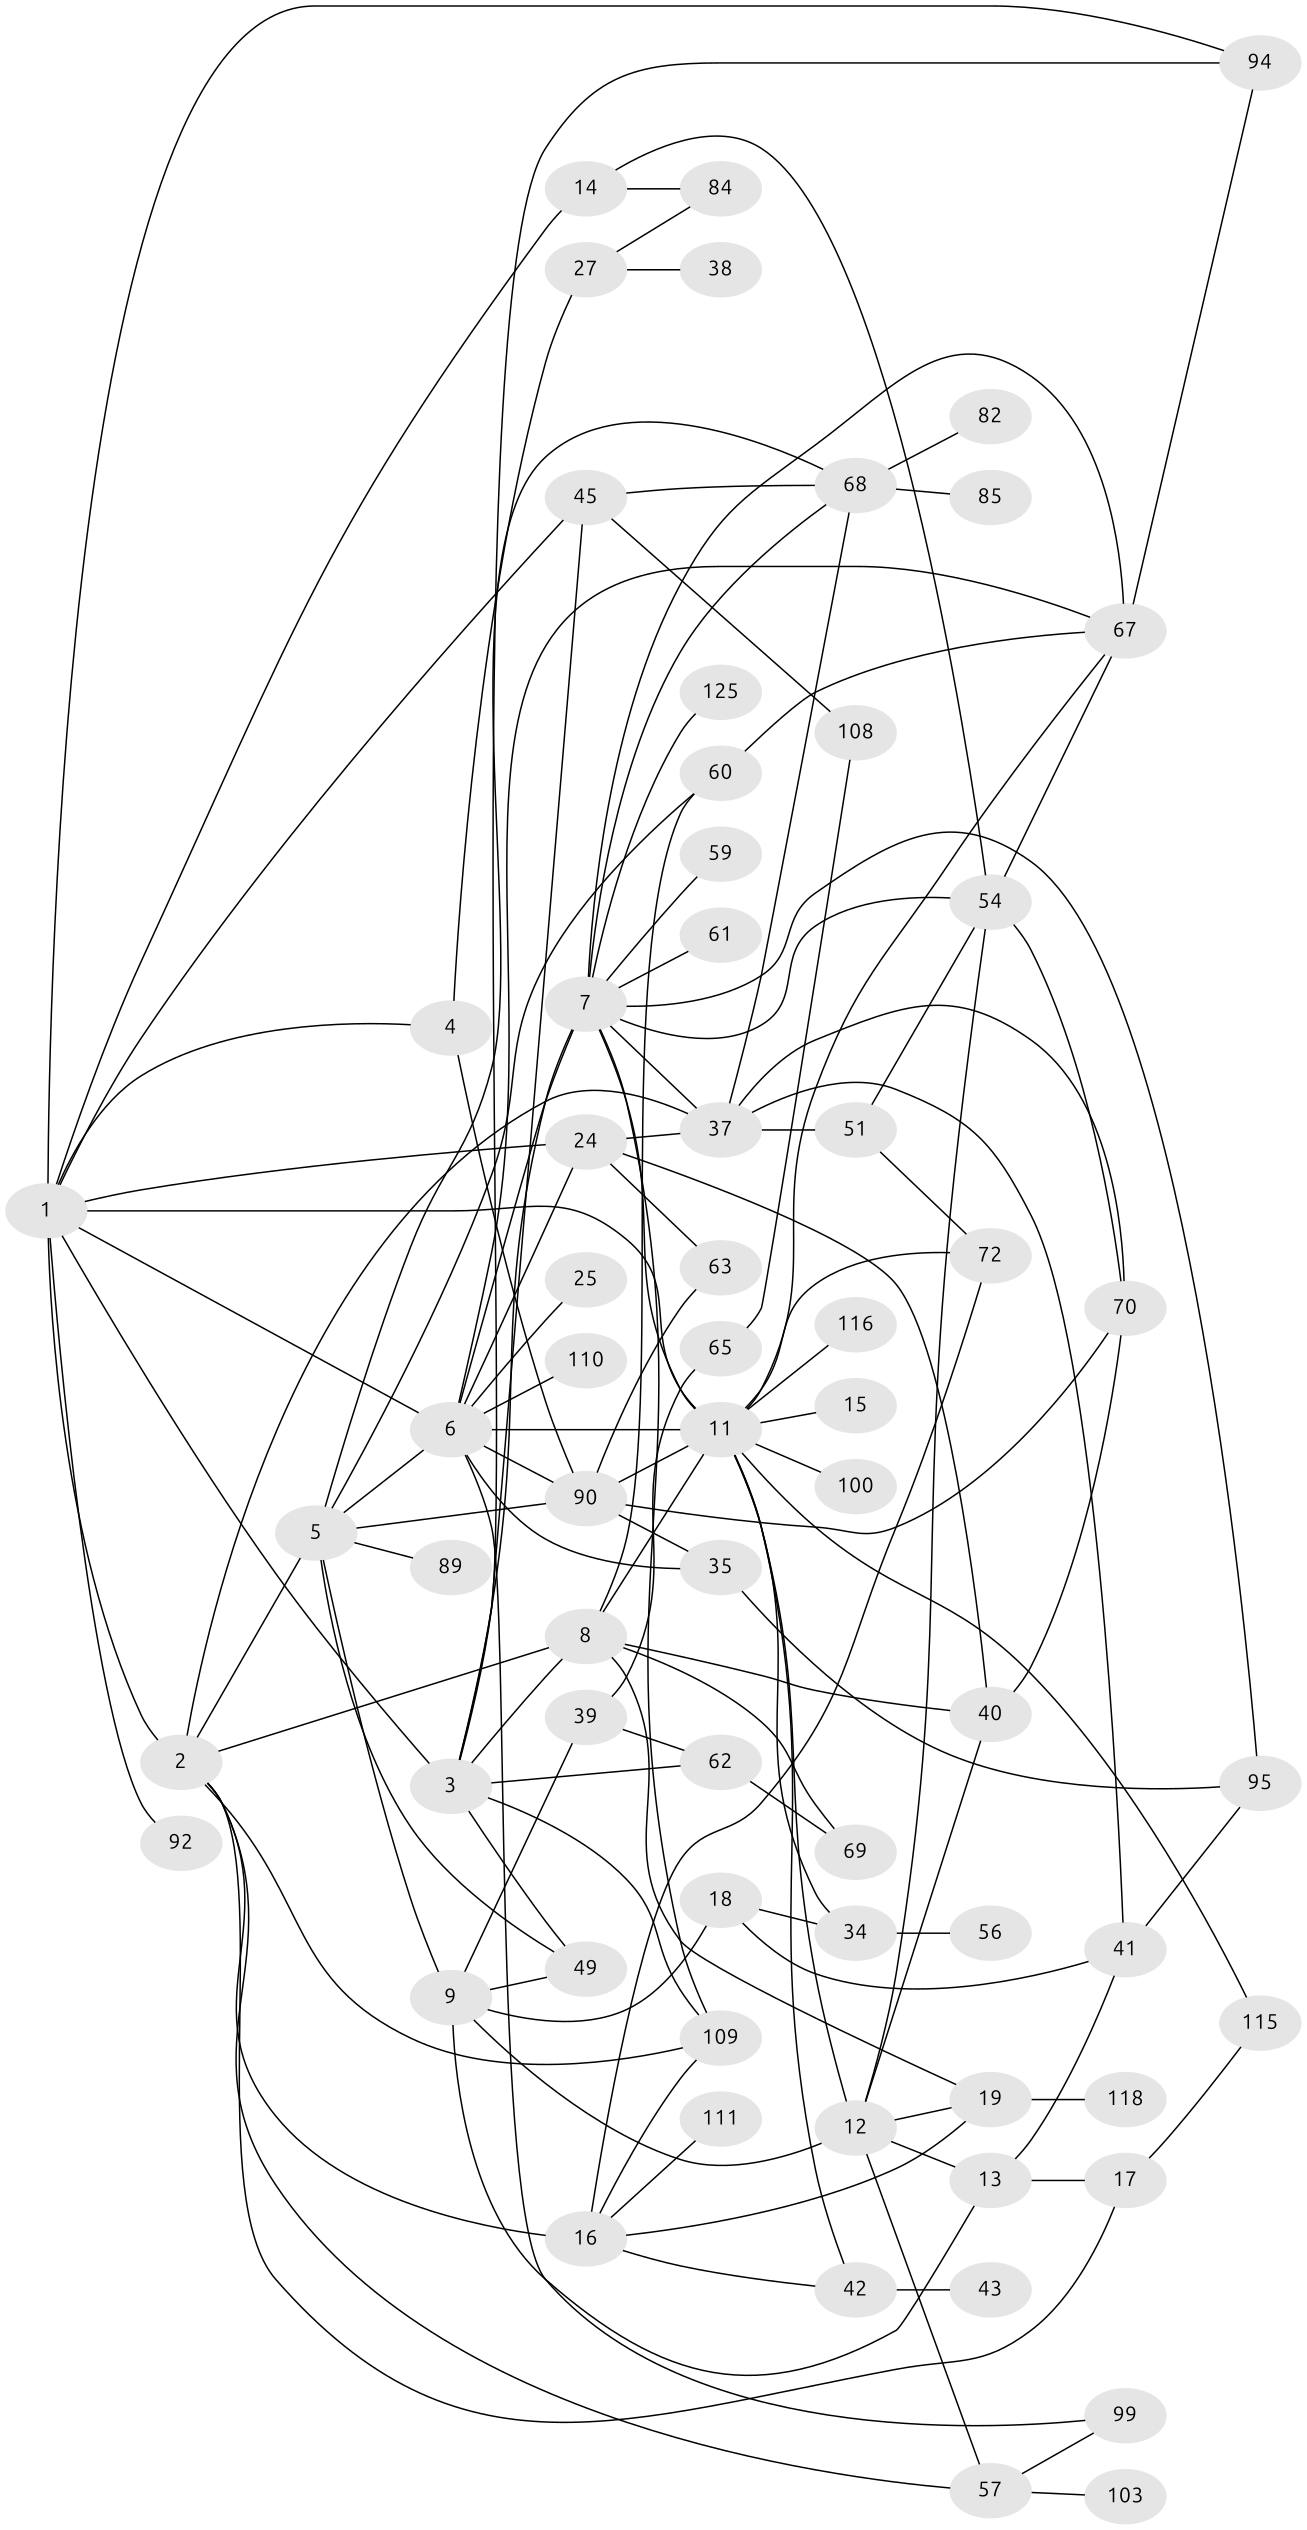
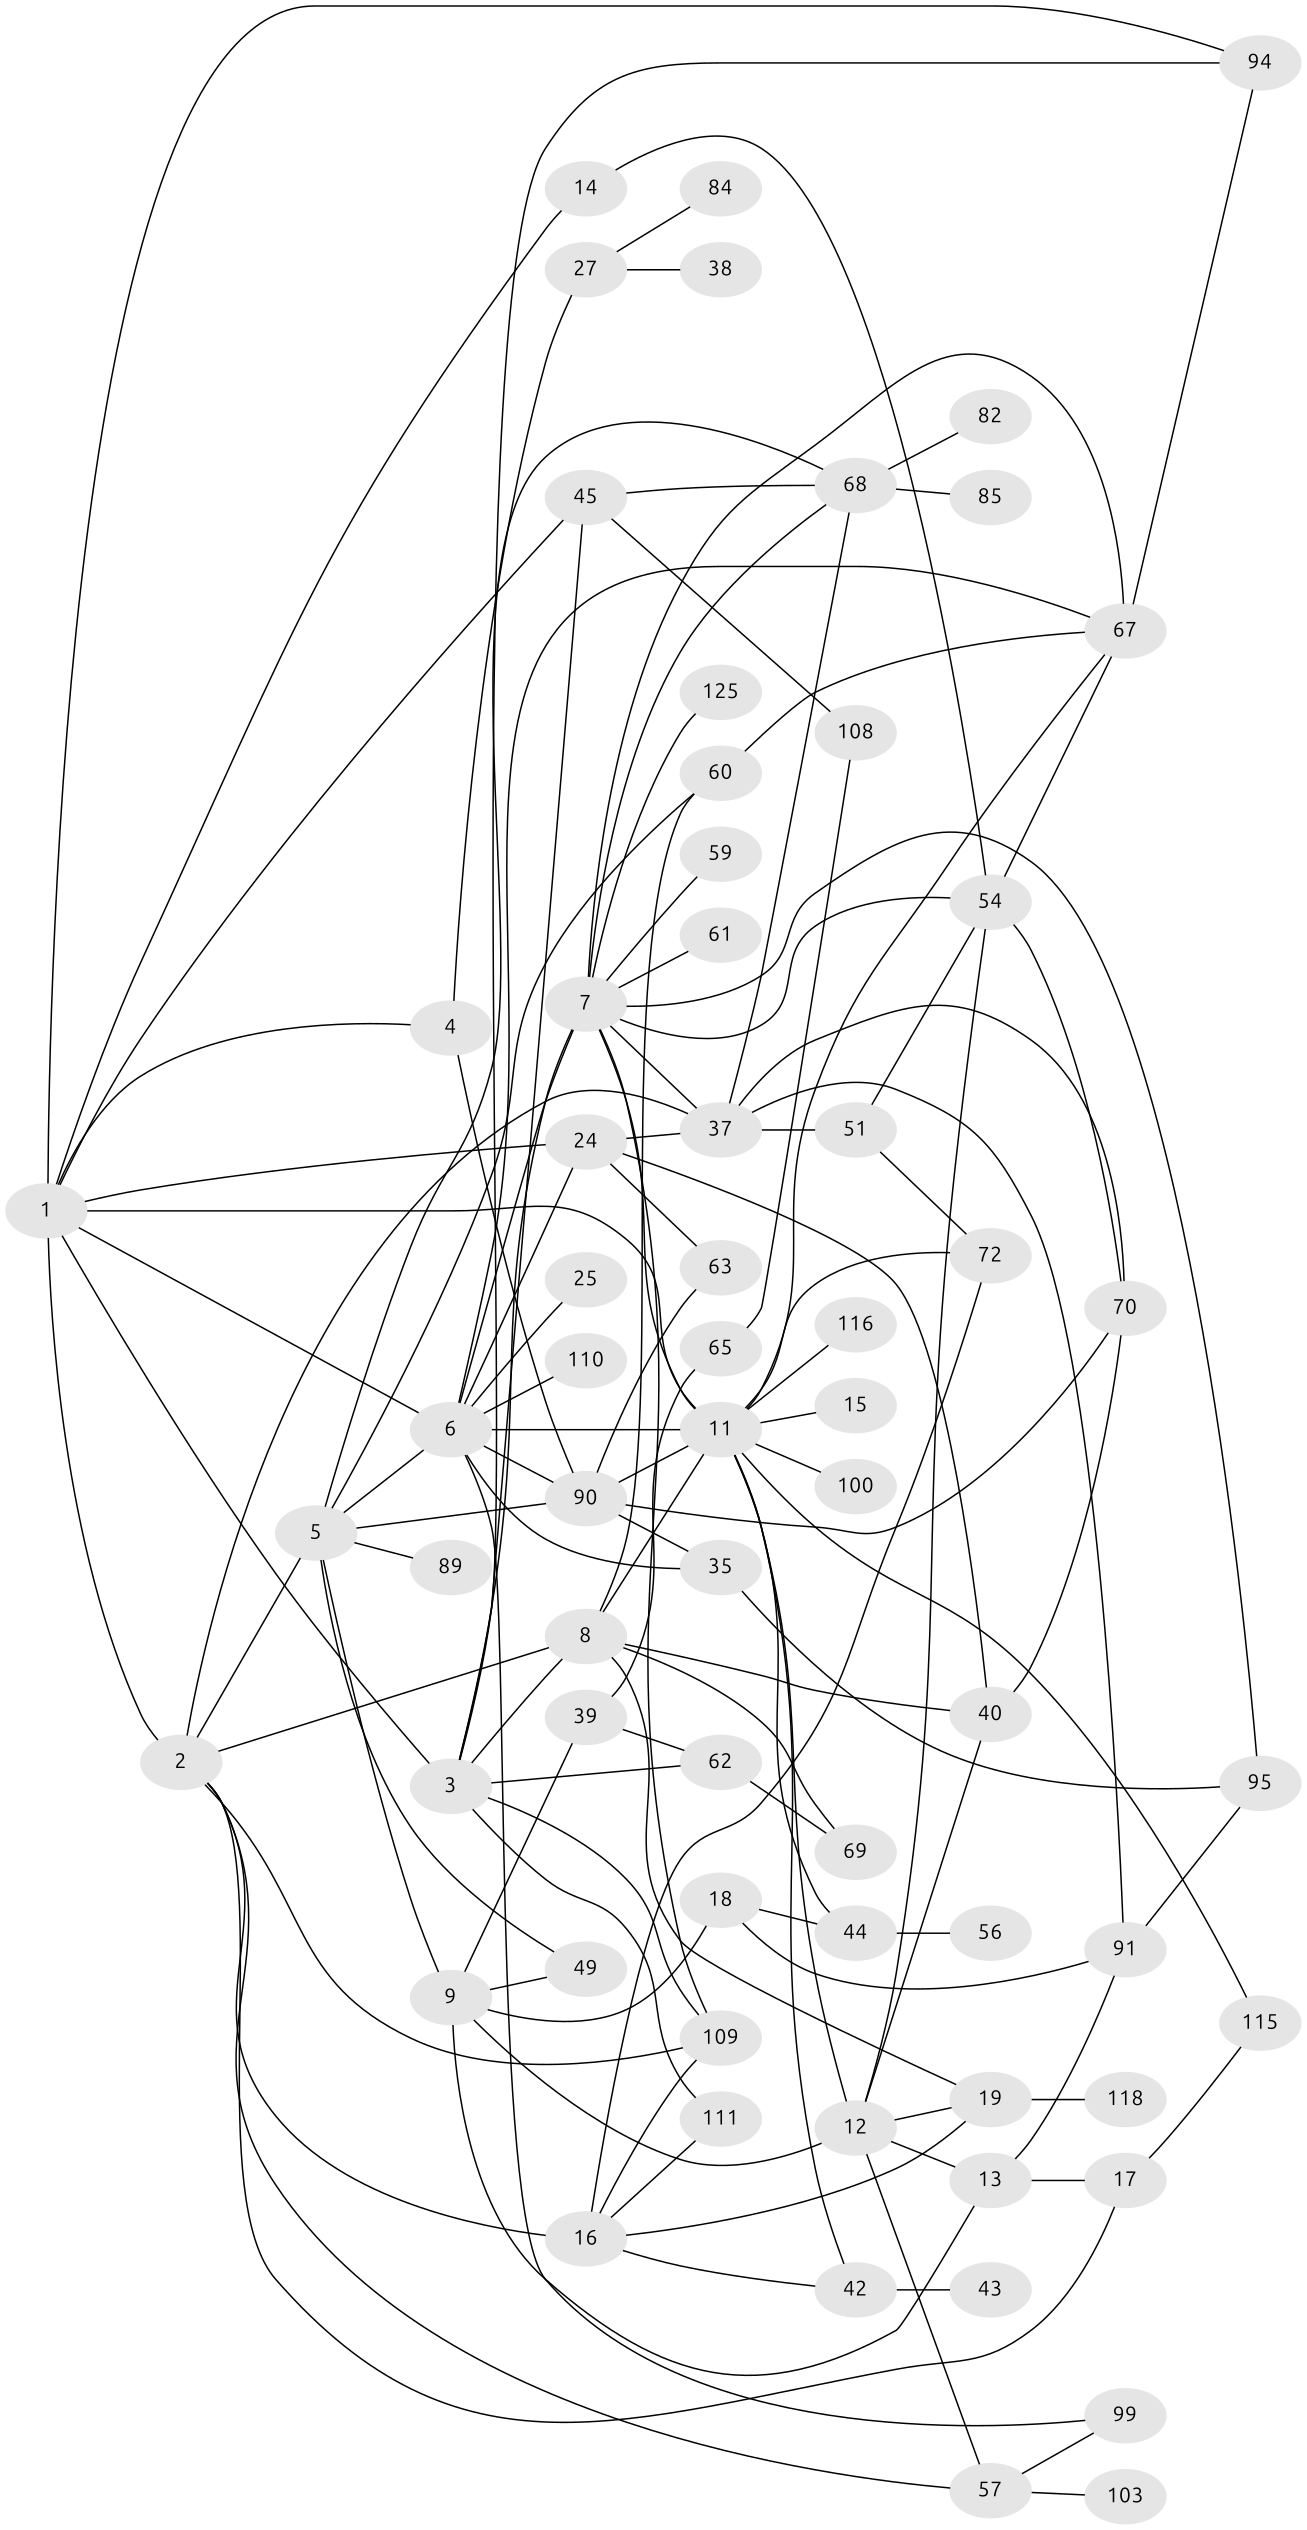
(654, 189) -> none
(181, 1843) -> none
(518, 1883) -> (623, 1925)
(856, 1933) -> (856, 1933)
(1125, 1950) -> (1125, 1950)
